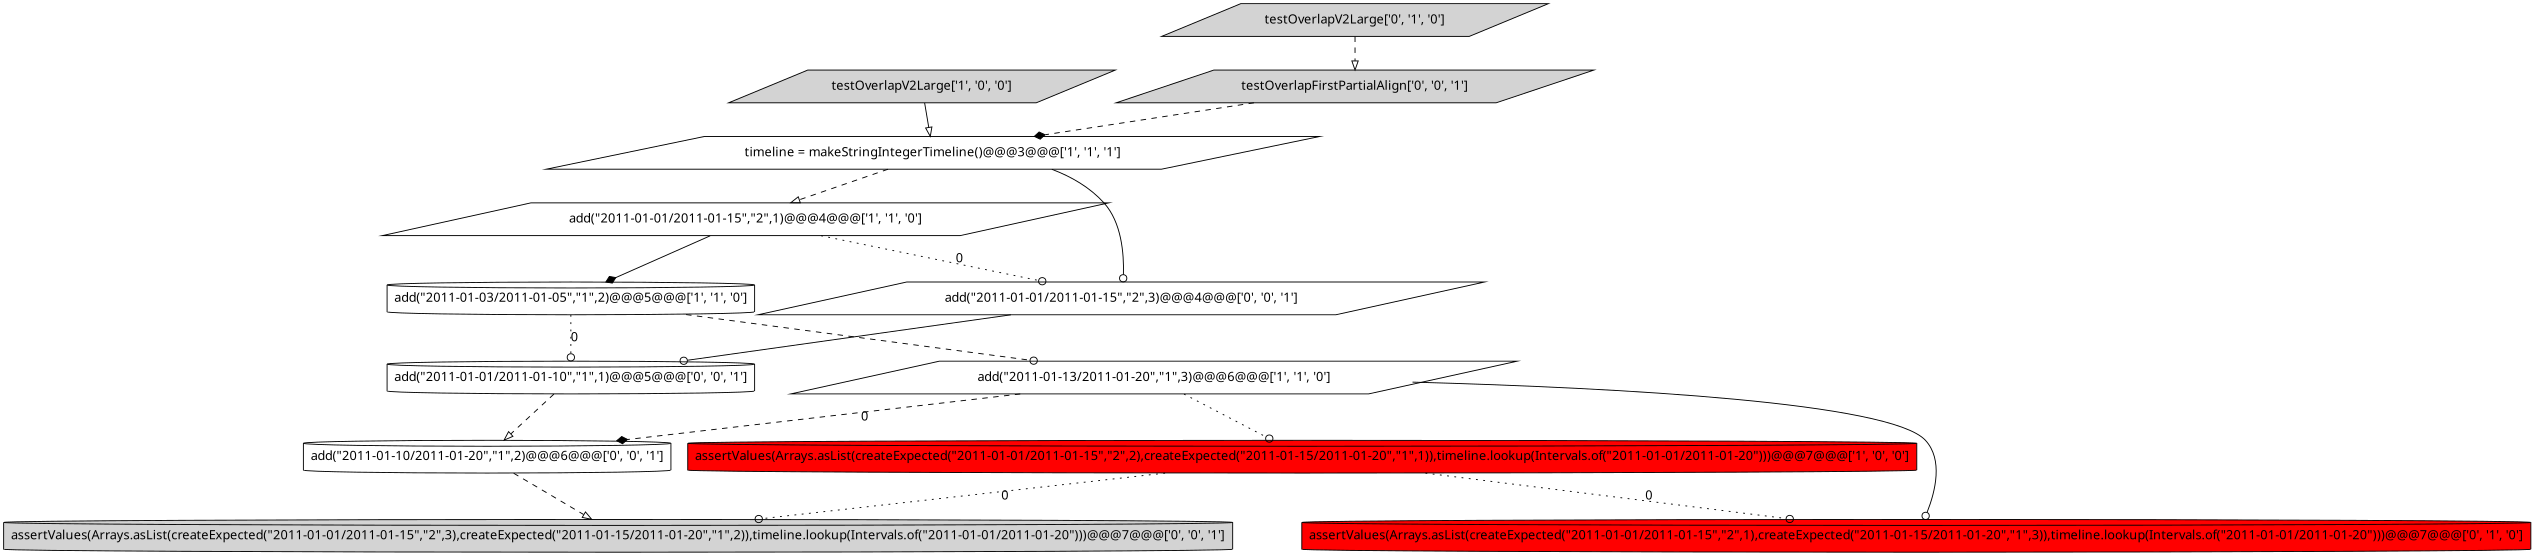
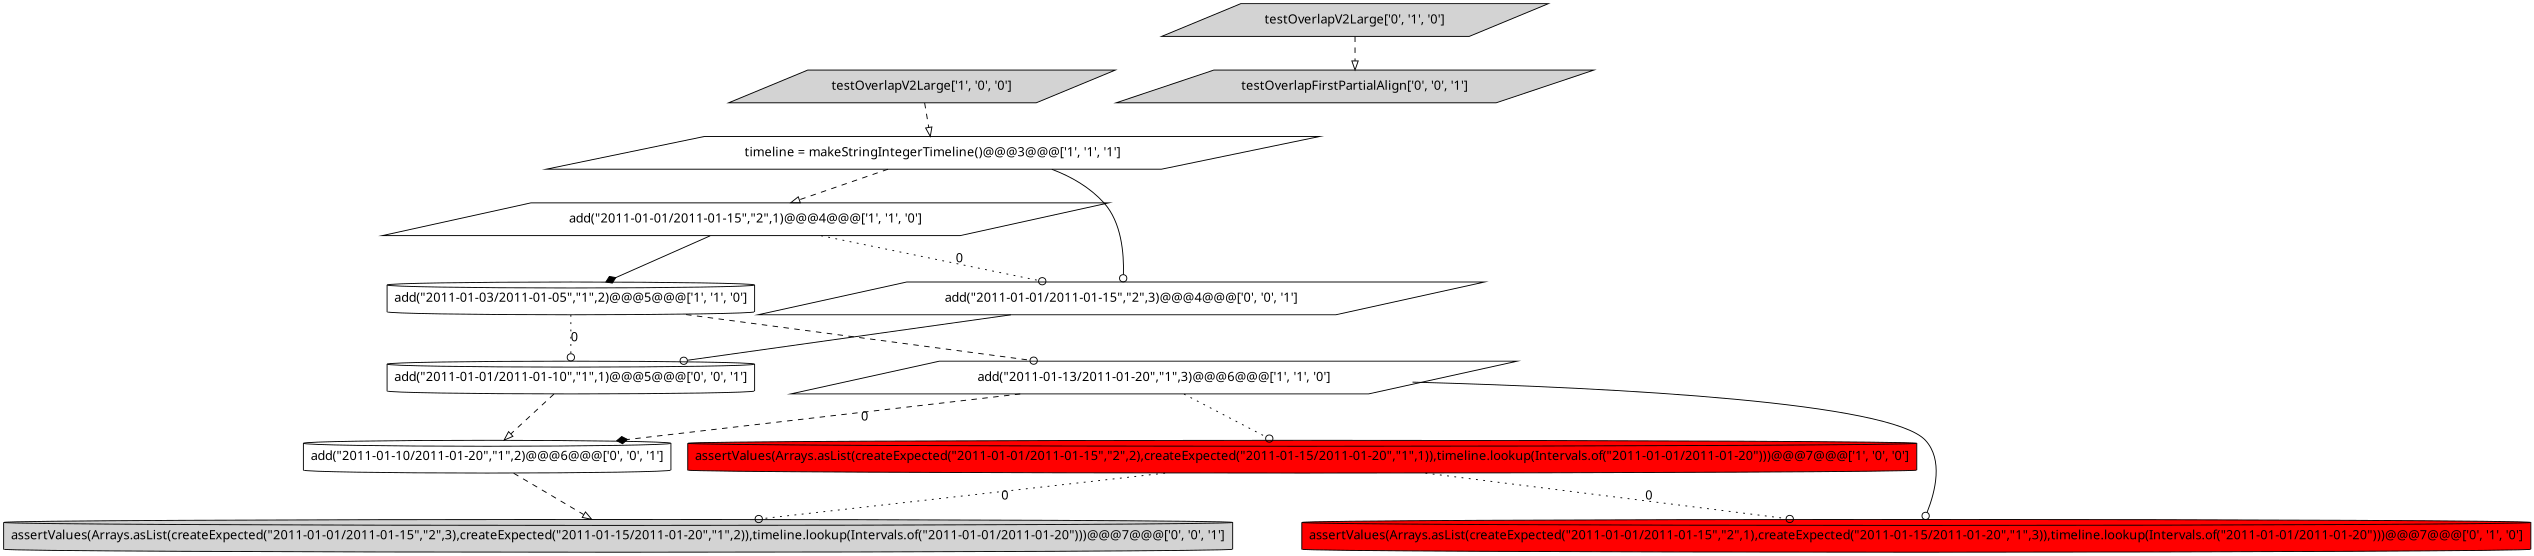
(927, 115) -> (927, 115)
(1150, 119) -> none
